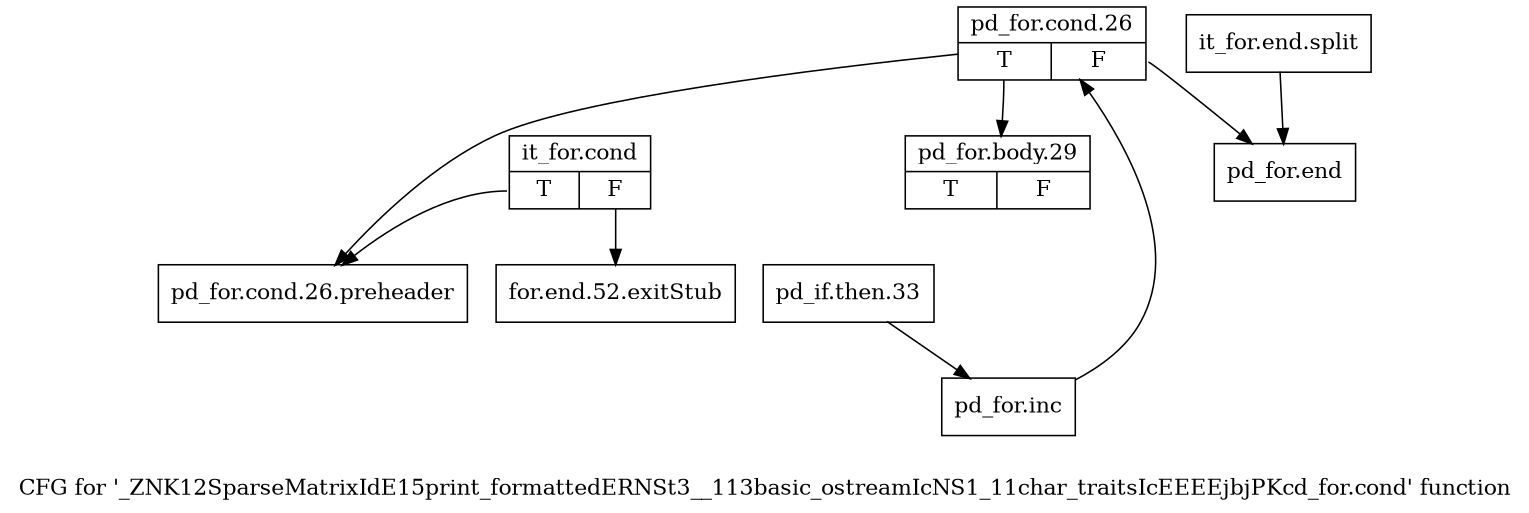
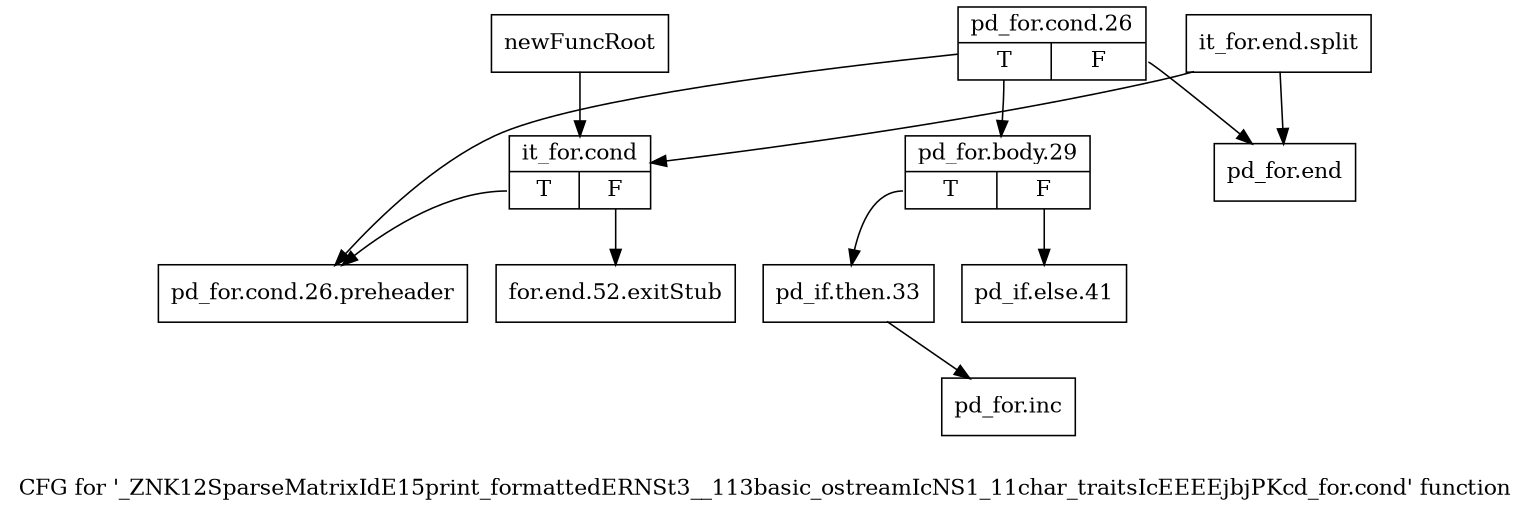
none -> (580, 43)
none -> (931, 123)
none -> (869, 212)
(1154, 245) -> none
none -> (1044, 293)
